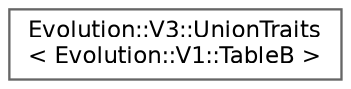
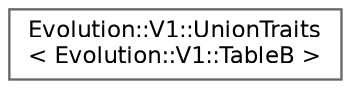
(175, 44) -> (175, 44)
